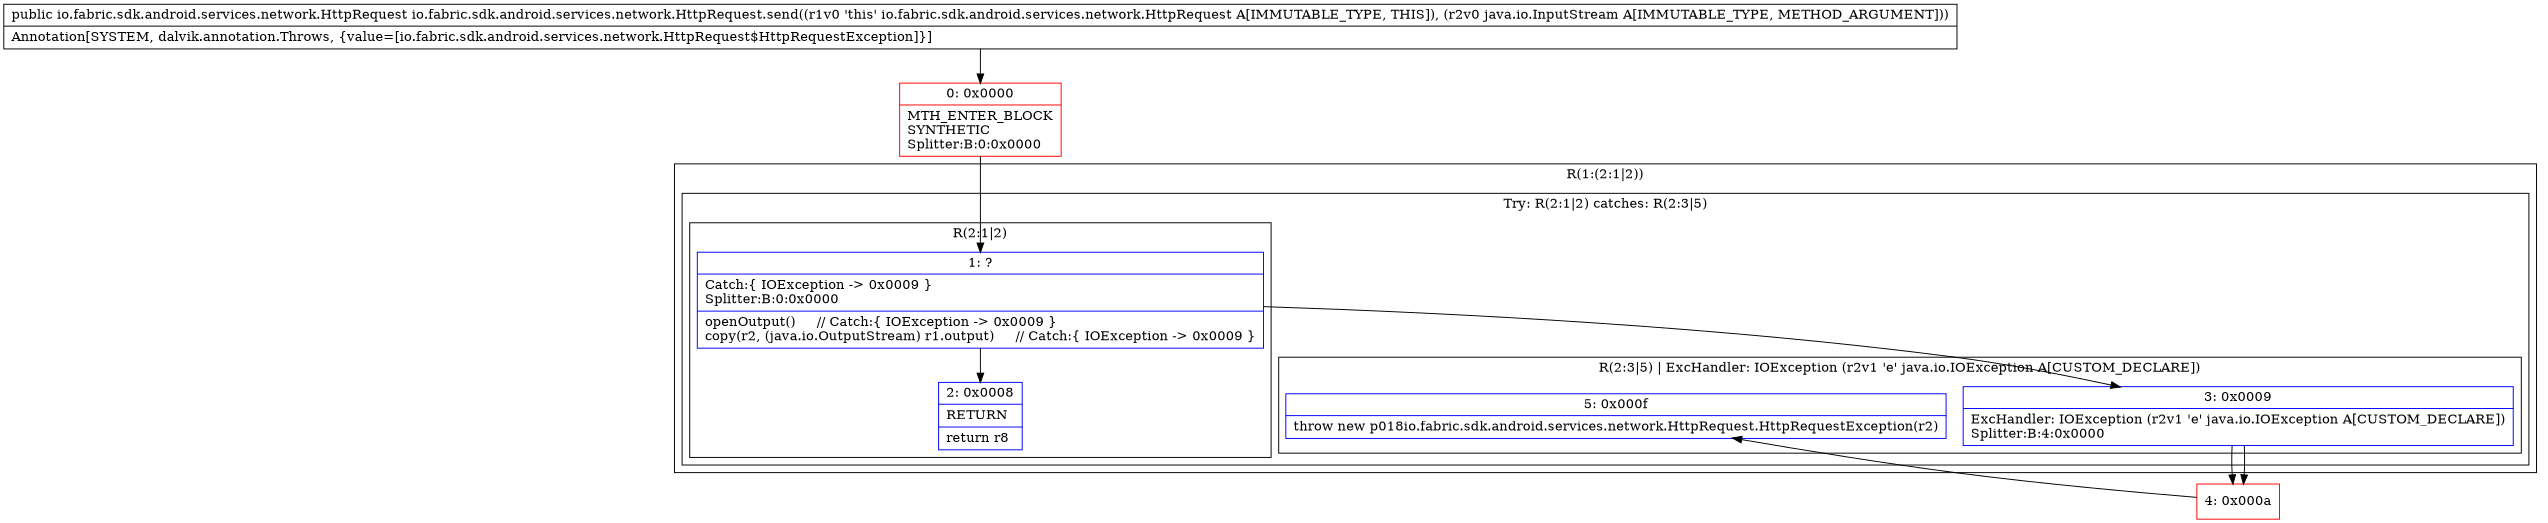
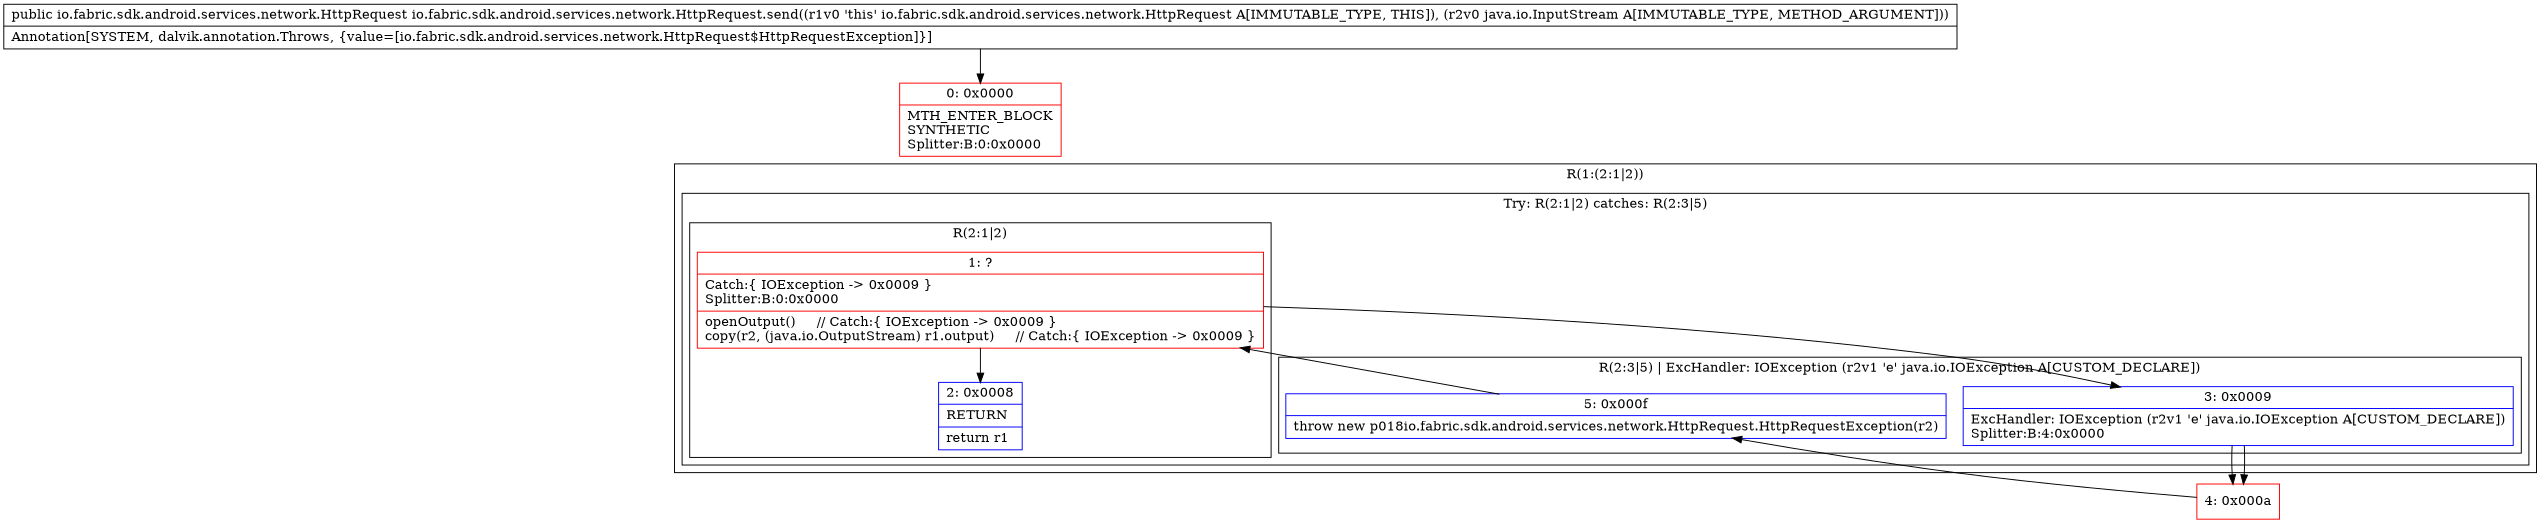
(980, 199) -> (1375, 372)
(980, 300) -> (980, 300)
(978, 438) -> (978, 438)
